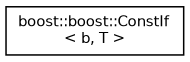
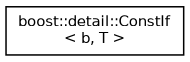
(95, 31) -> (95, 31)
